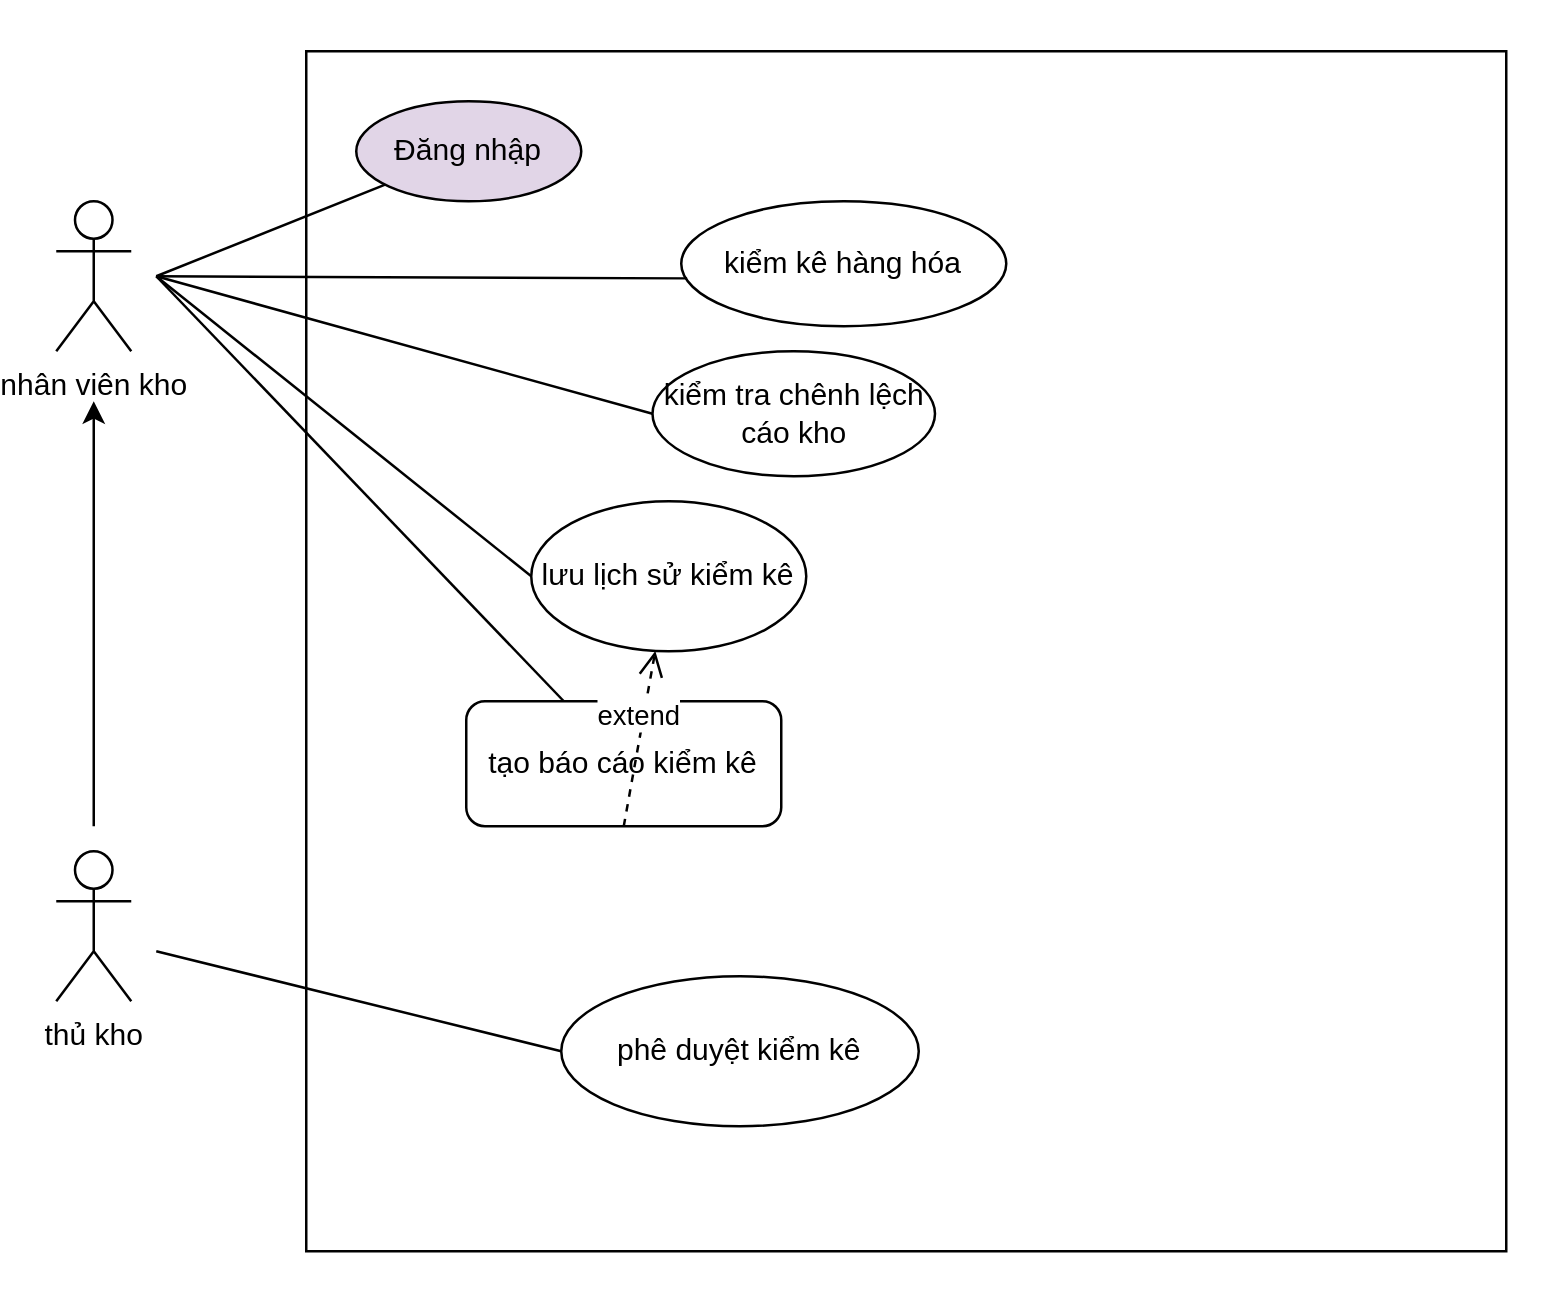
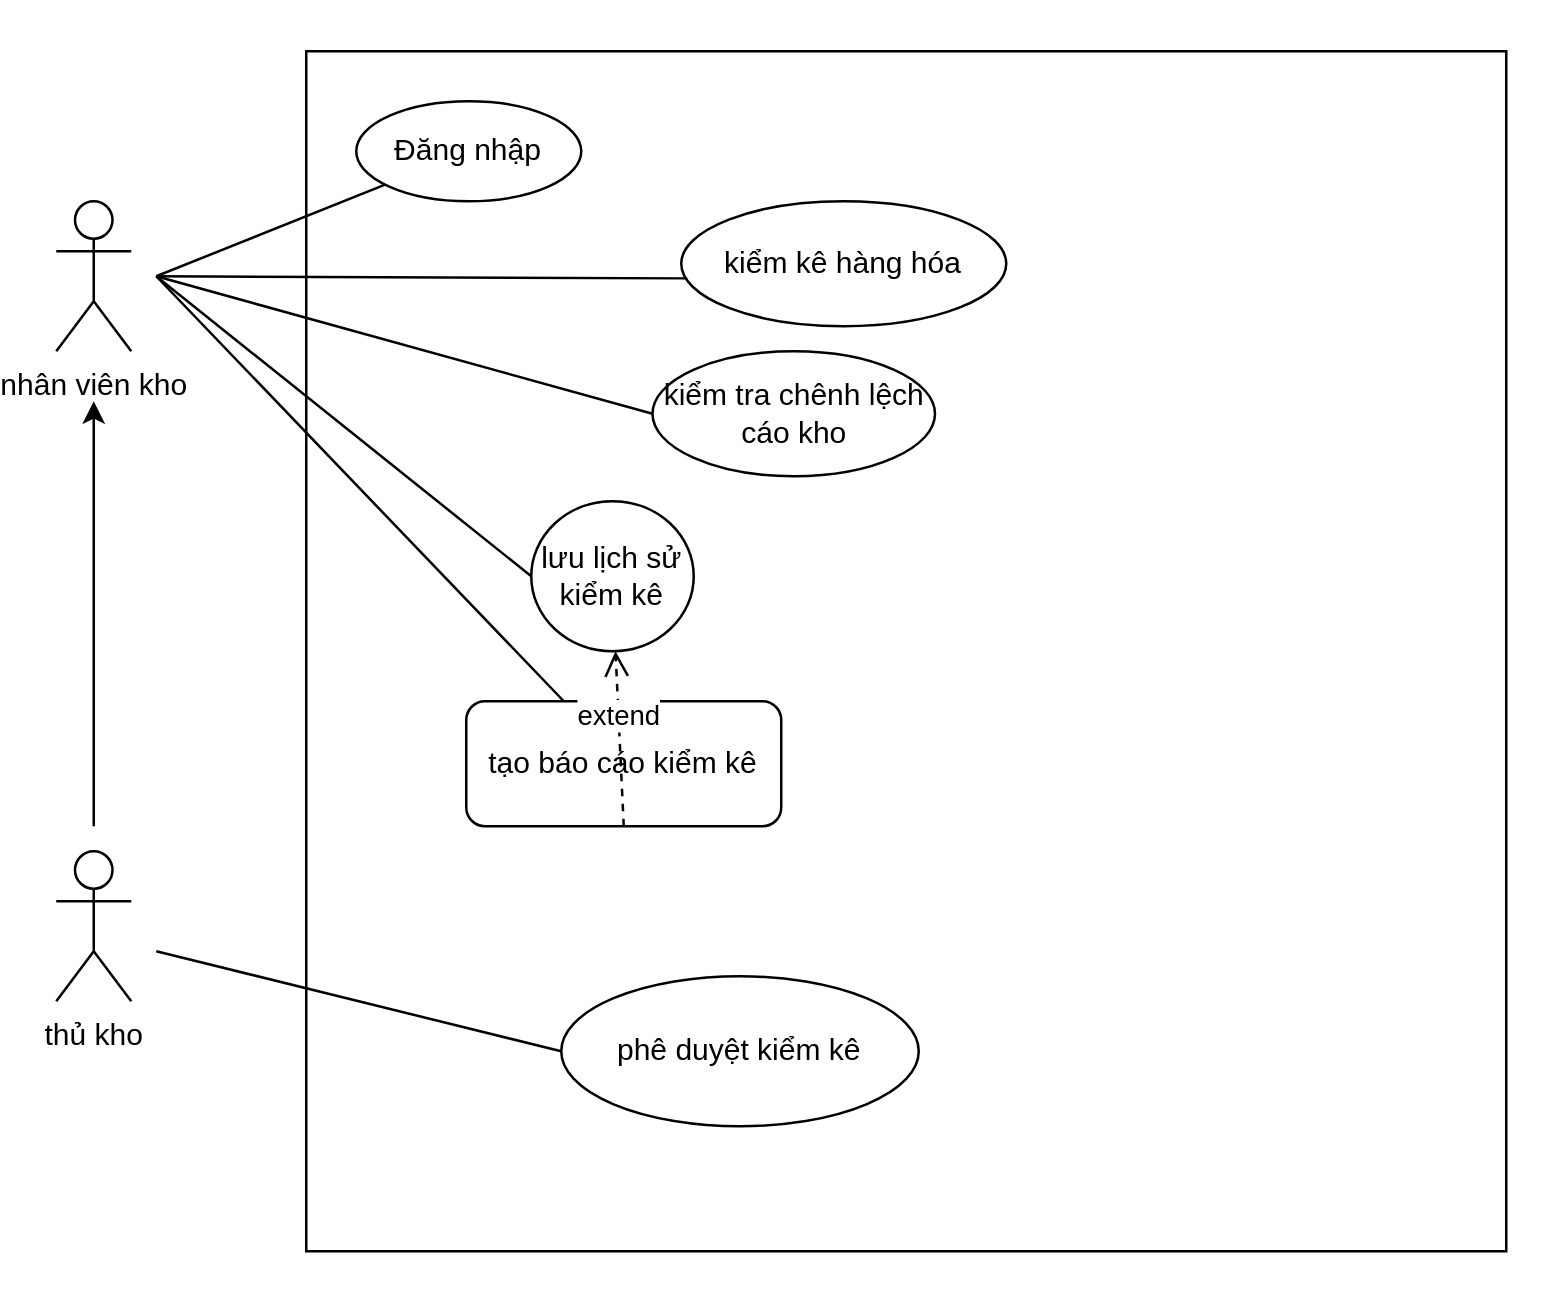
(469, 151) -> (469, 151)
(669, 576) -> (613, 576)
